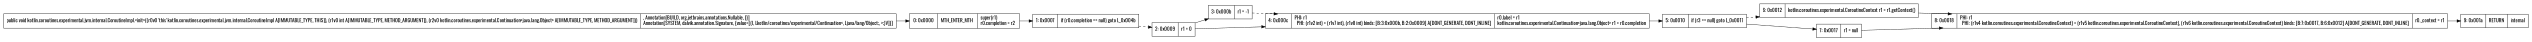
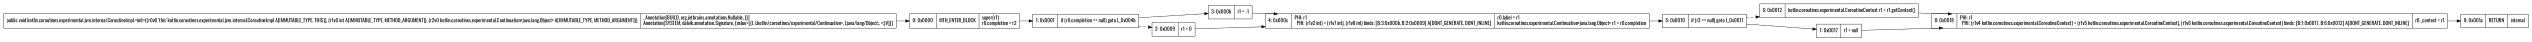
(1263, 13) -> (1263, 13)
(957, 21) -> (958, 21)
(1200, 21) -> (1172, 16)
